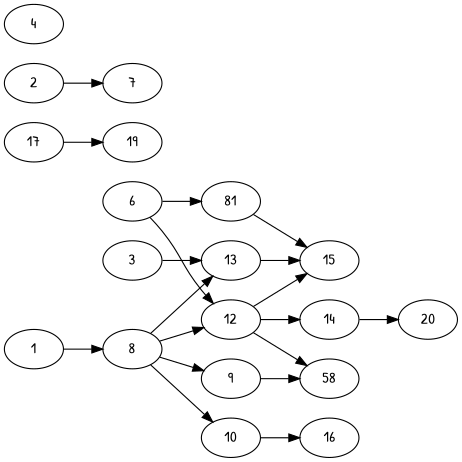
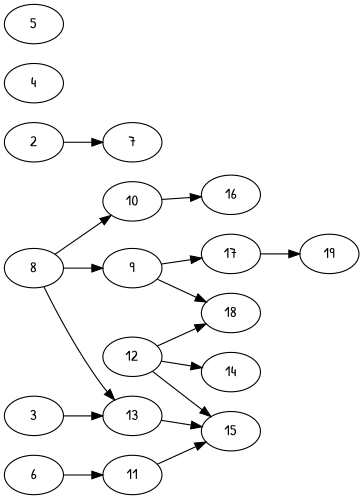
none -> (34, 24)
(231, 201) -> (132, 475)
(178, 254) -> none
none -> (176, 262)
(428, 320) -> none
(177, 336) -> none
(34, 349) -> none
(329, 379) -> (231, 313)
